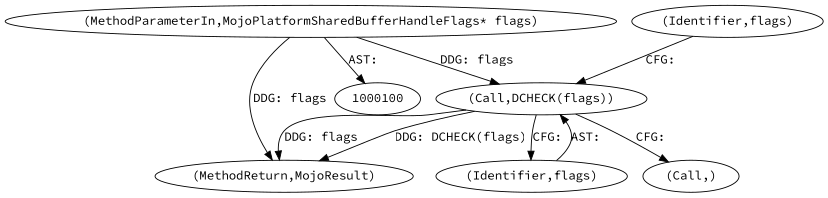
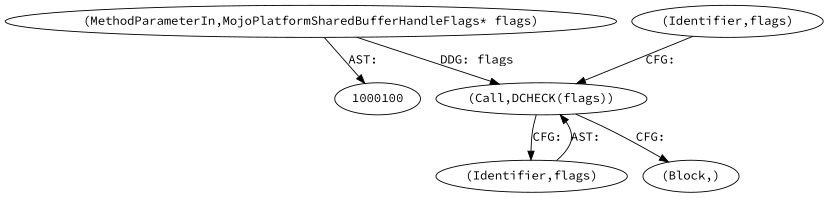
(284, 176) -> none
(691, 176) -> (691, 176)
